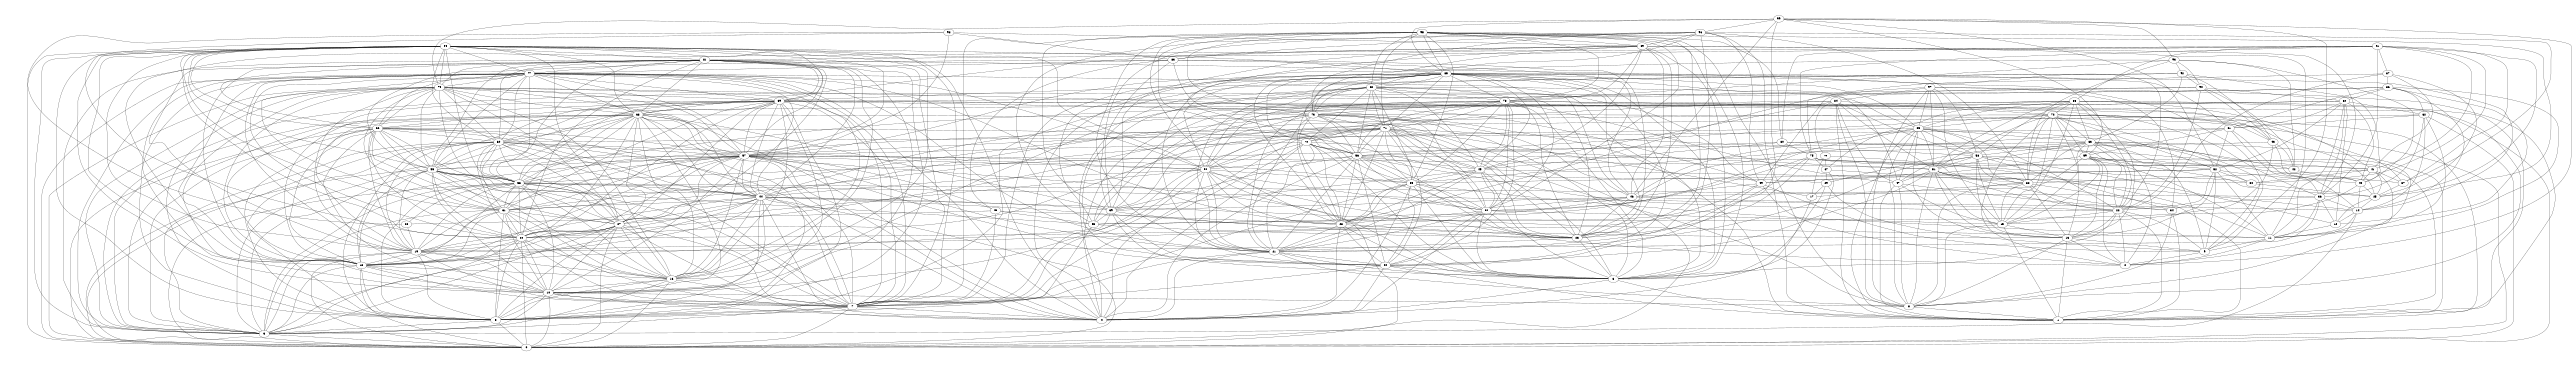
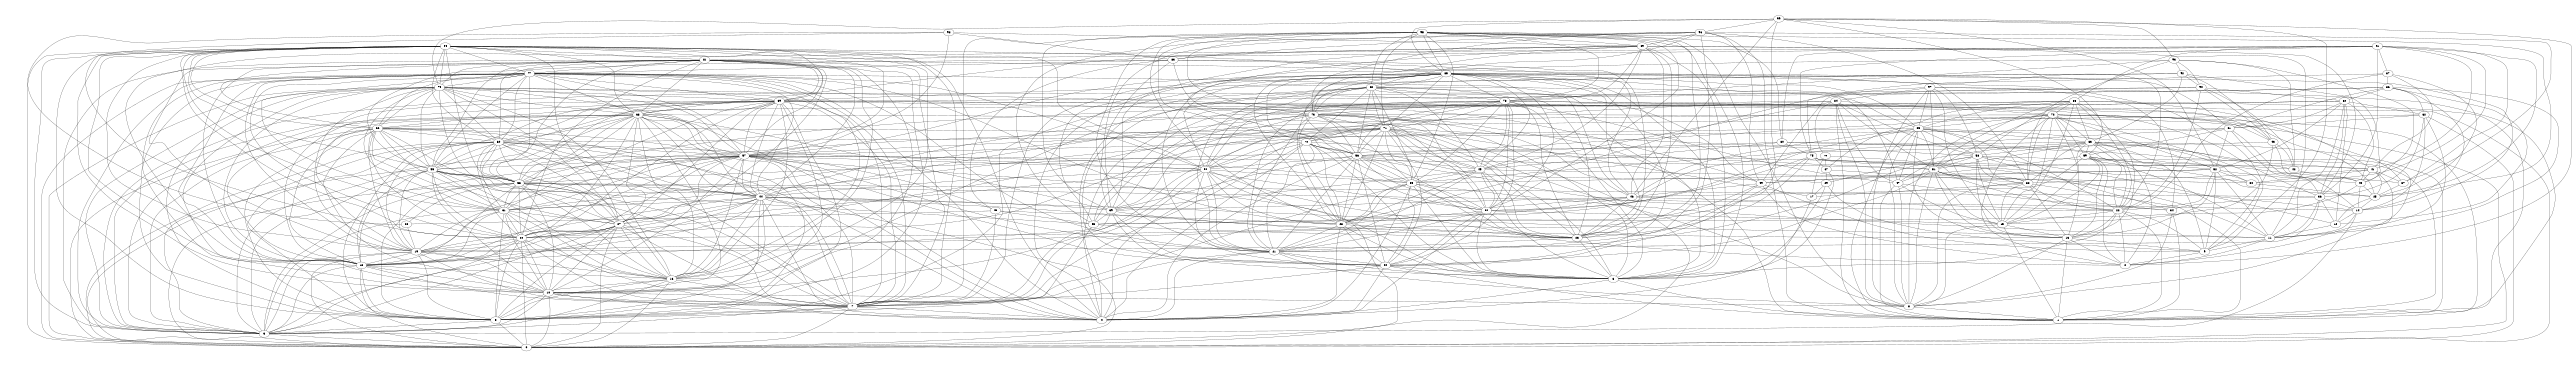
(453, 211) -> none
(2472, 250) -> (1911, 200)
